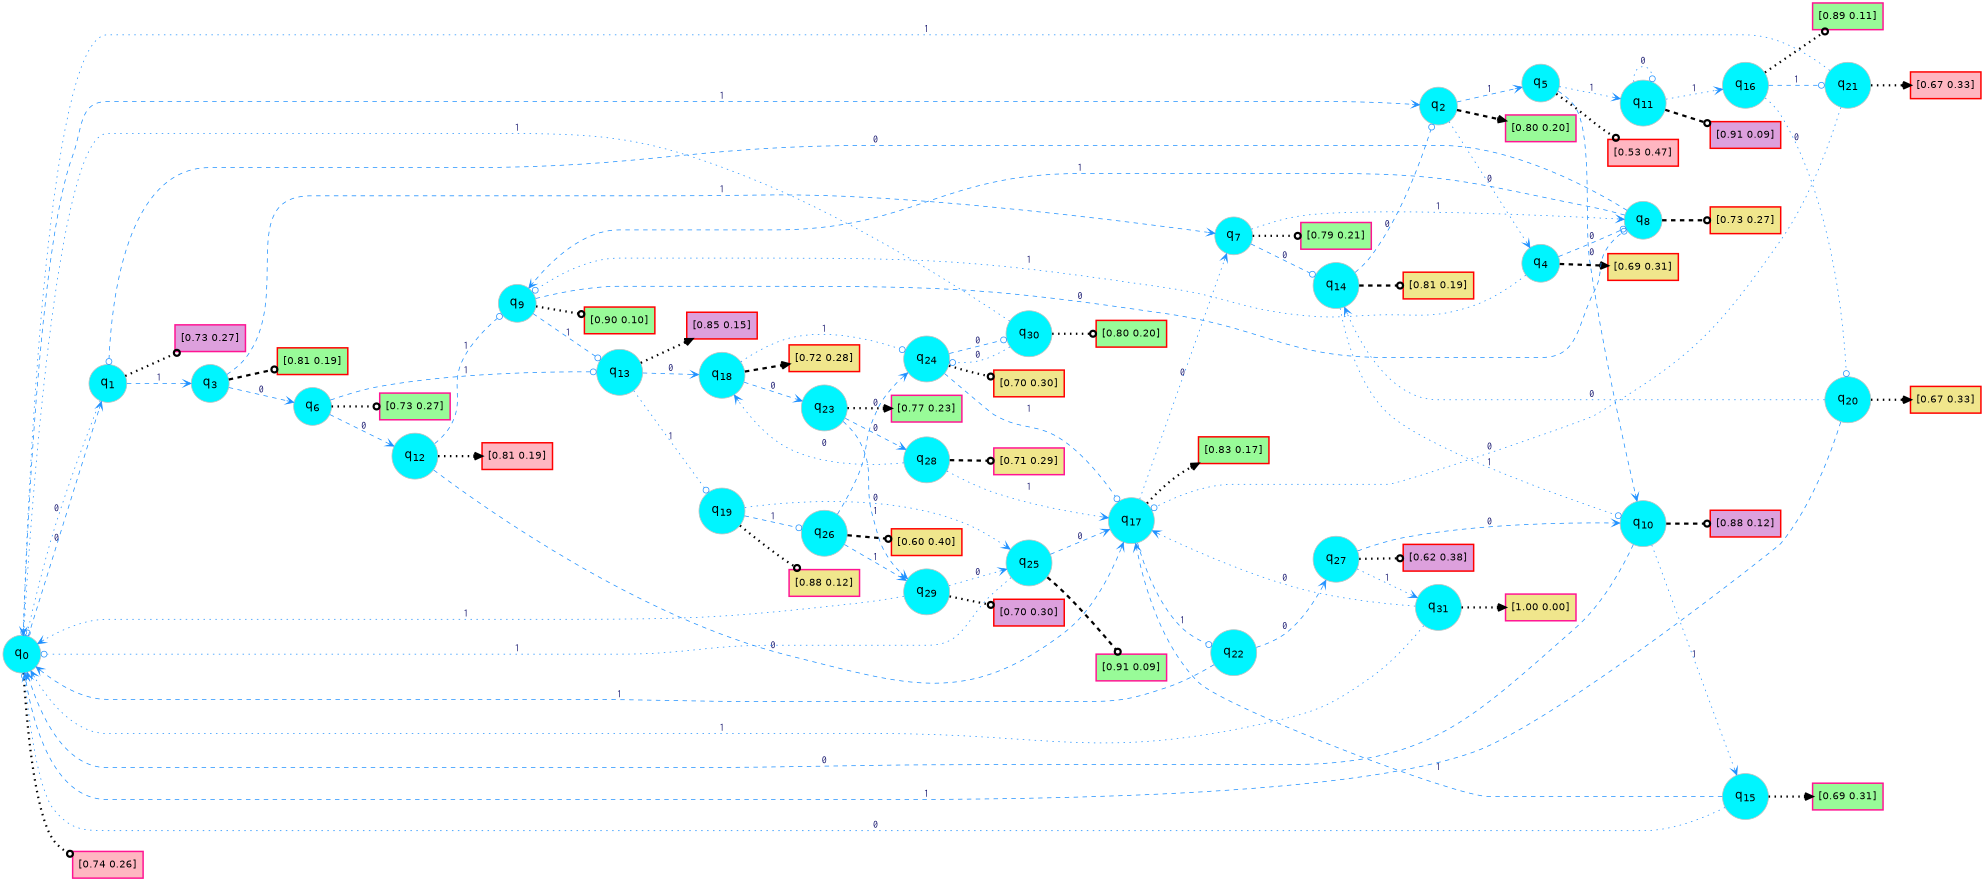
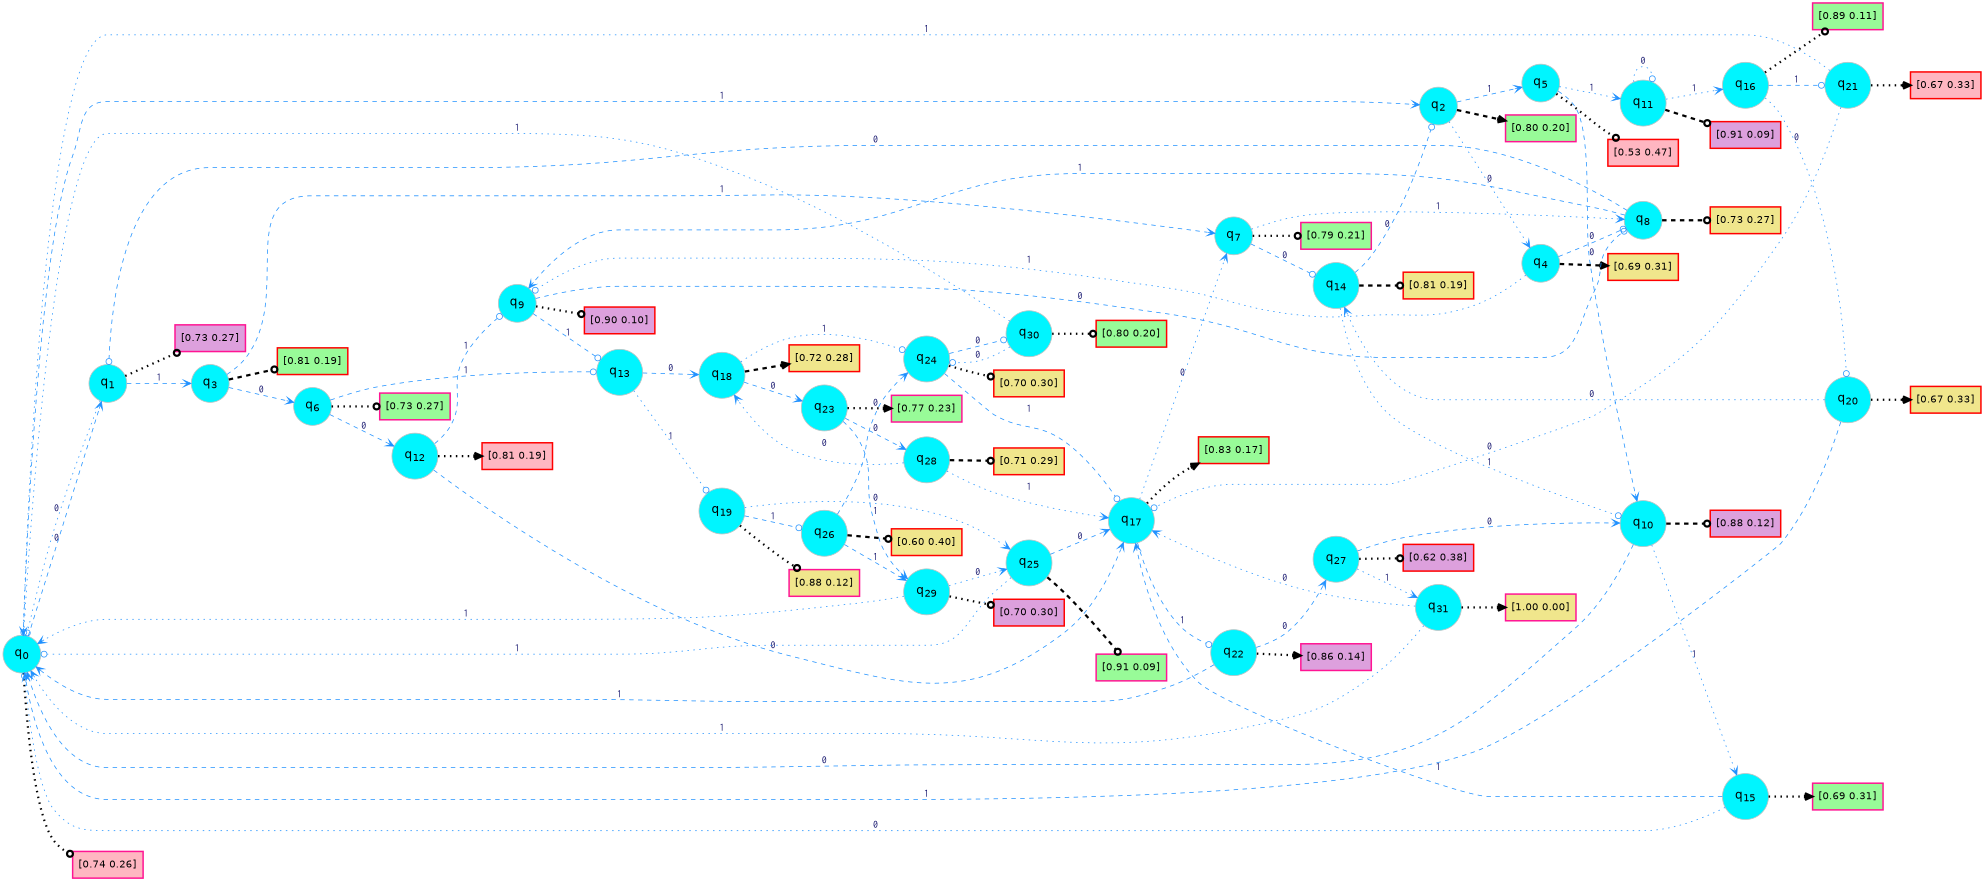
(620, 320) -> (620, 320)
(722, 326) -> none
(1029, 461) -> (1029, 461)
none -> (1336, 657)
